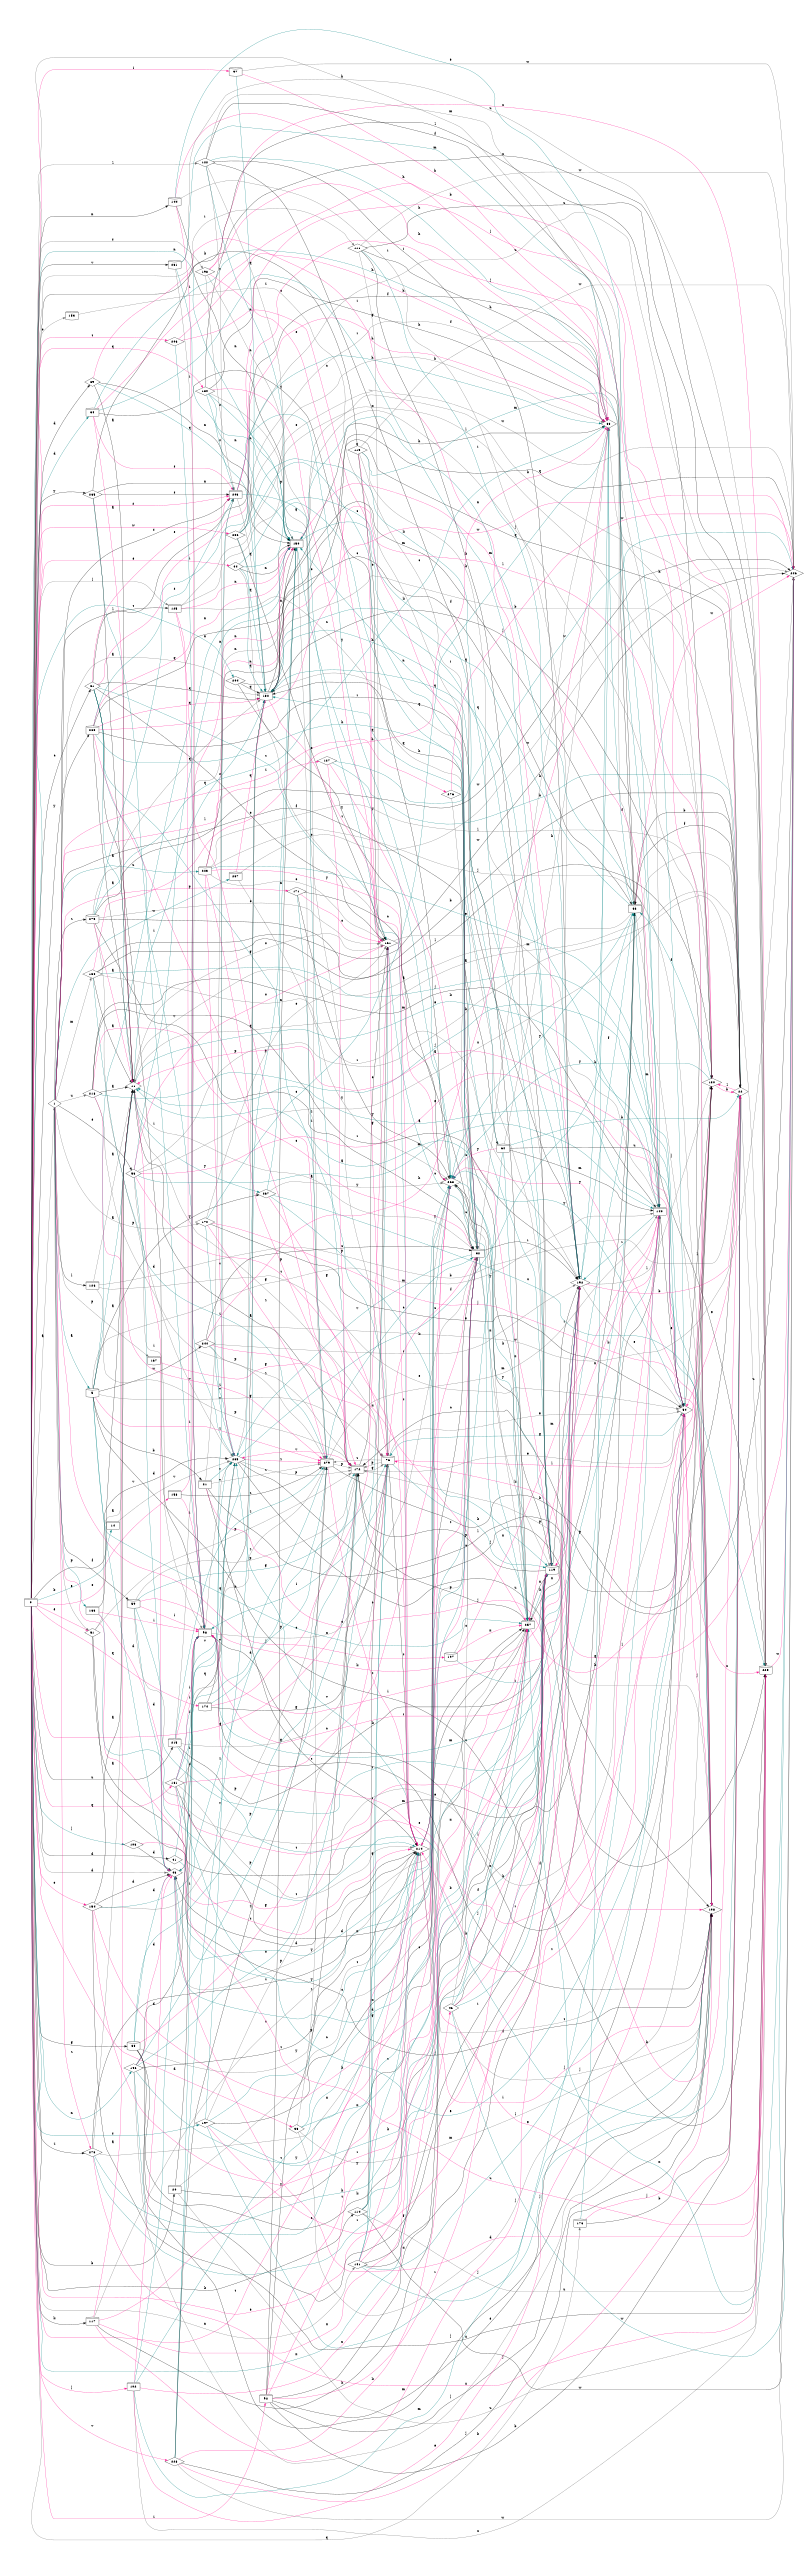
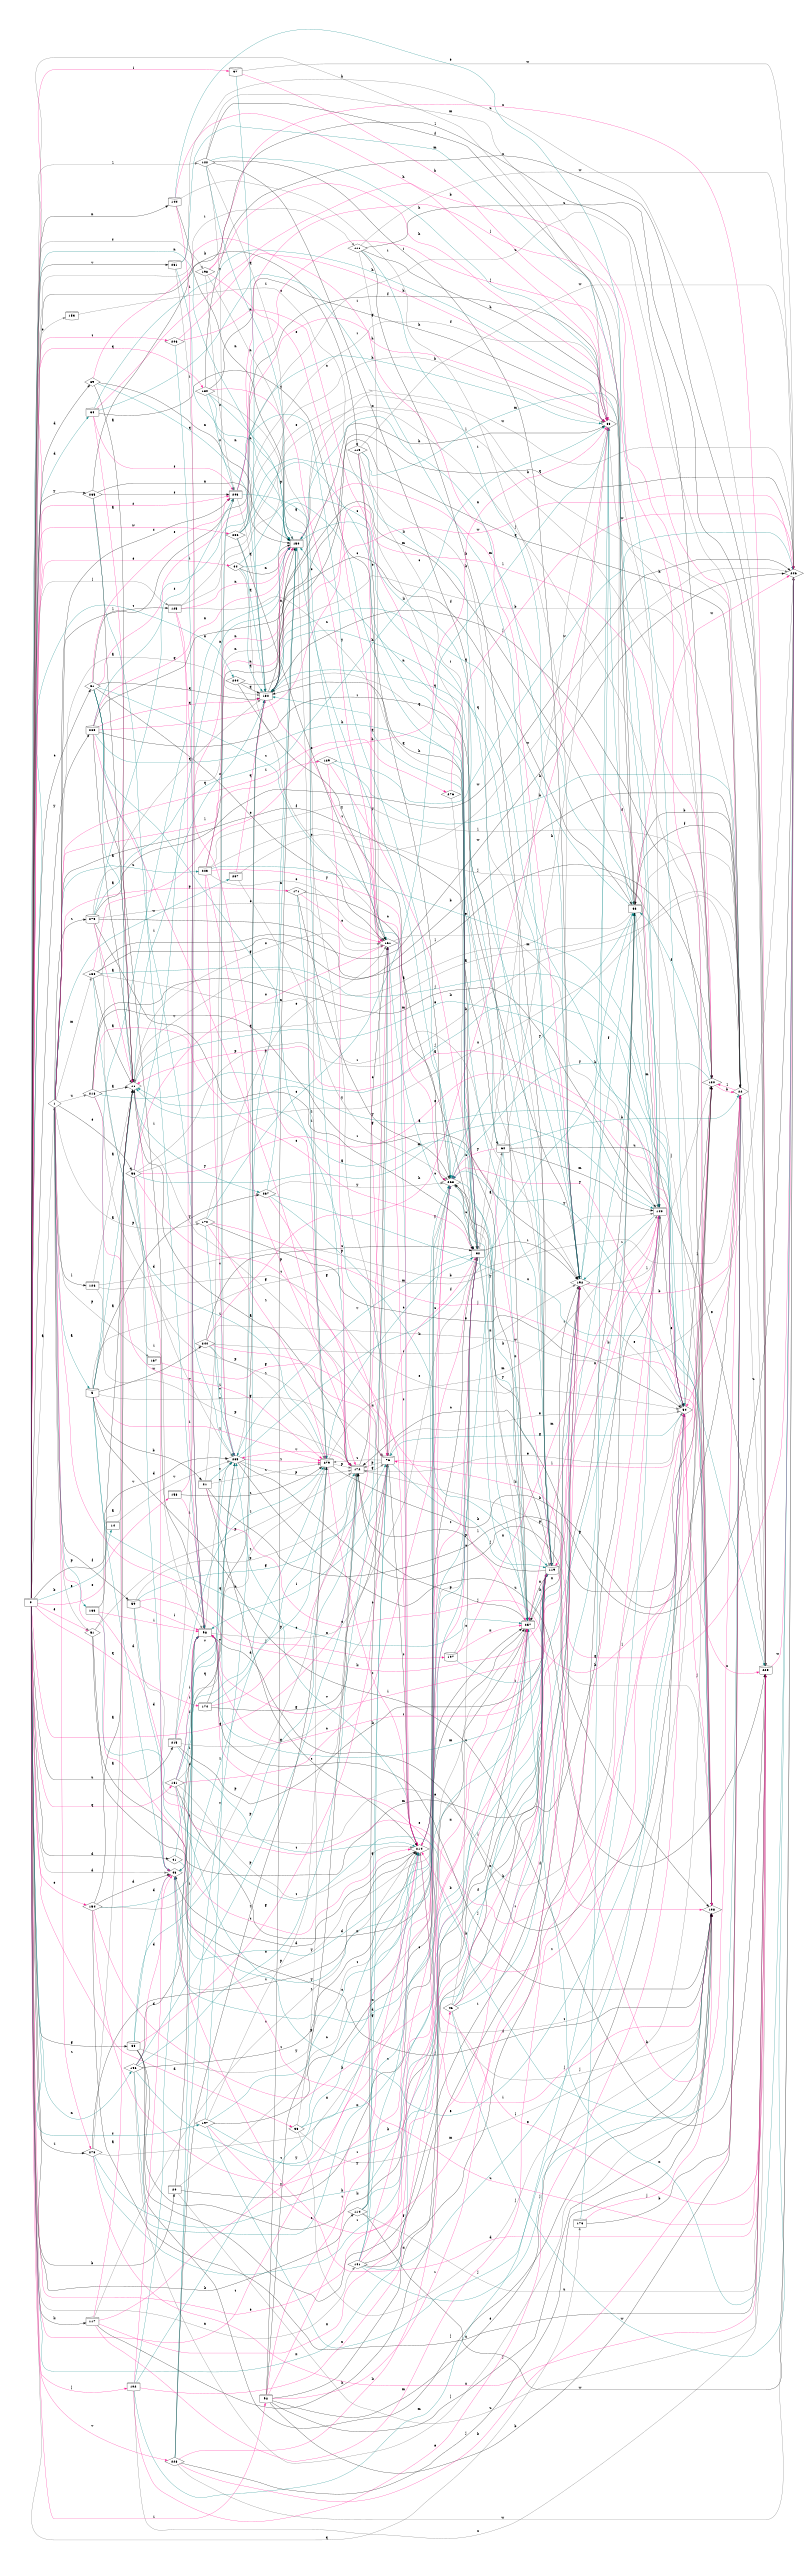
(327, 761) -> (327, 761)
(308, 1178) -> (490, 1202)
(517, 1763) -> none
(134, 1845) -> none
